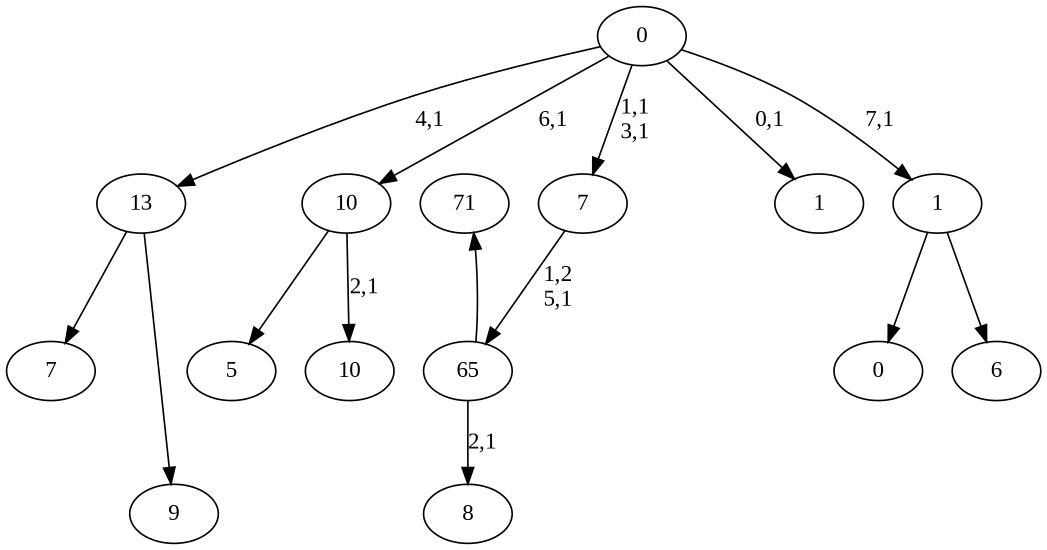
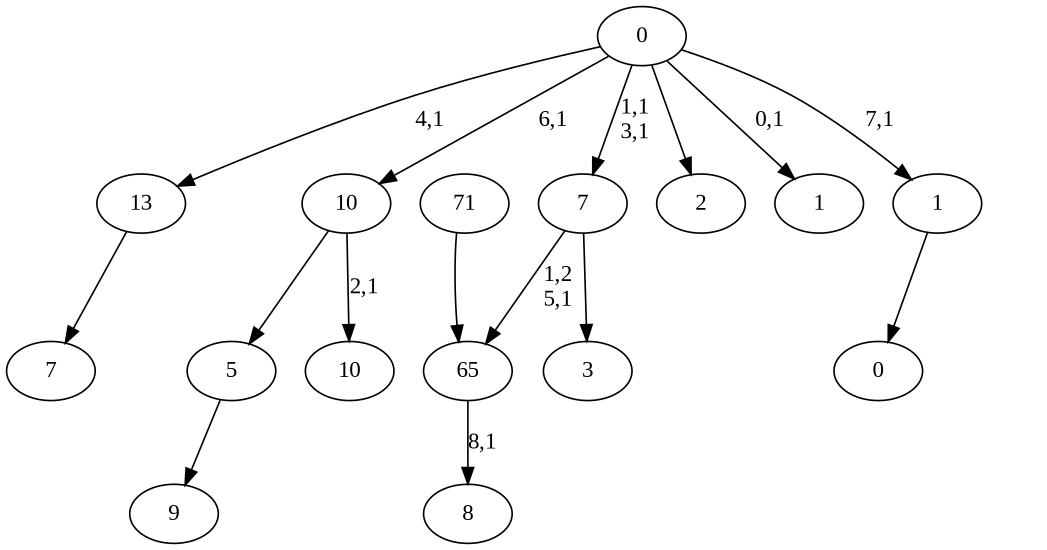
none -> (701, 204)
(477, 296) -> (455, 279)
(157, 350) -> (206, 435)
none -> (588, 371)
(996, 371) -> none
(483, 442) -> (483, 442)
